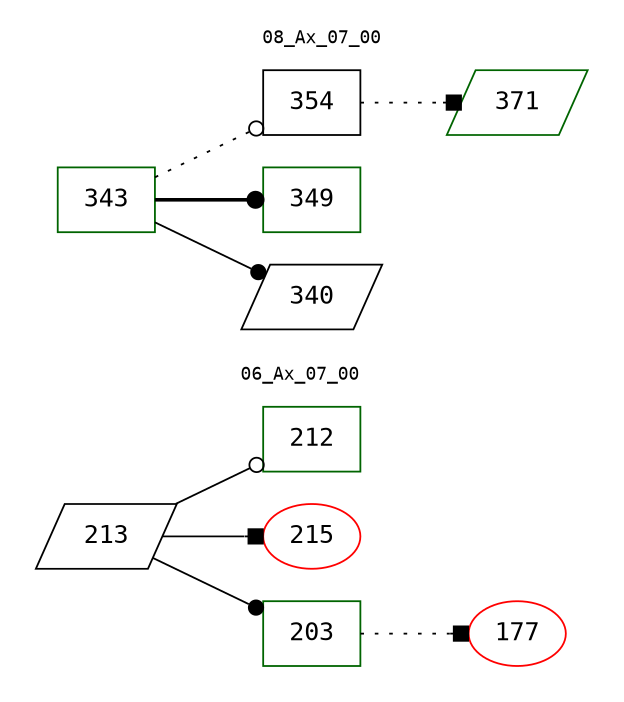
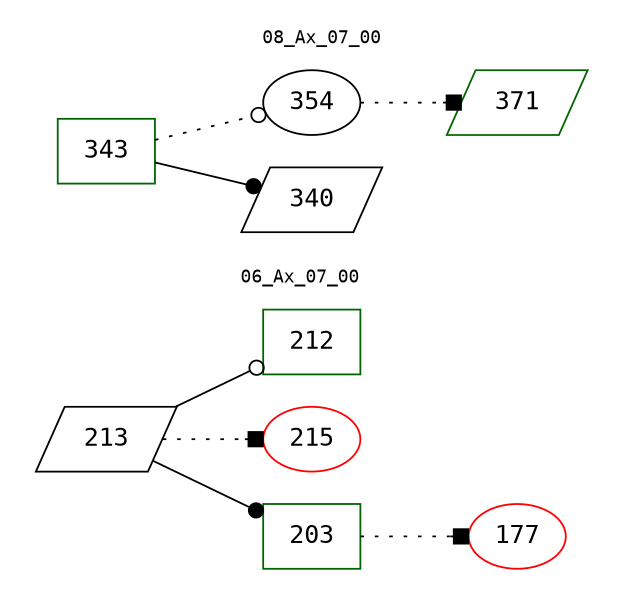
(312, 103) -> (312, 103)
(312, 200) -> none
(204, 536) -> (204, 439)
